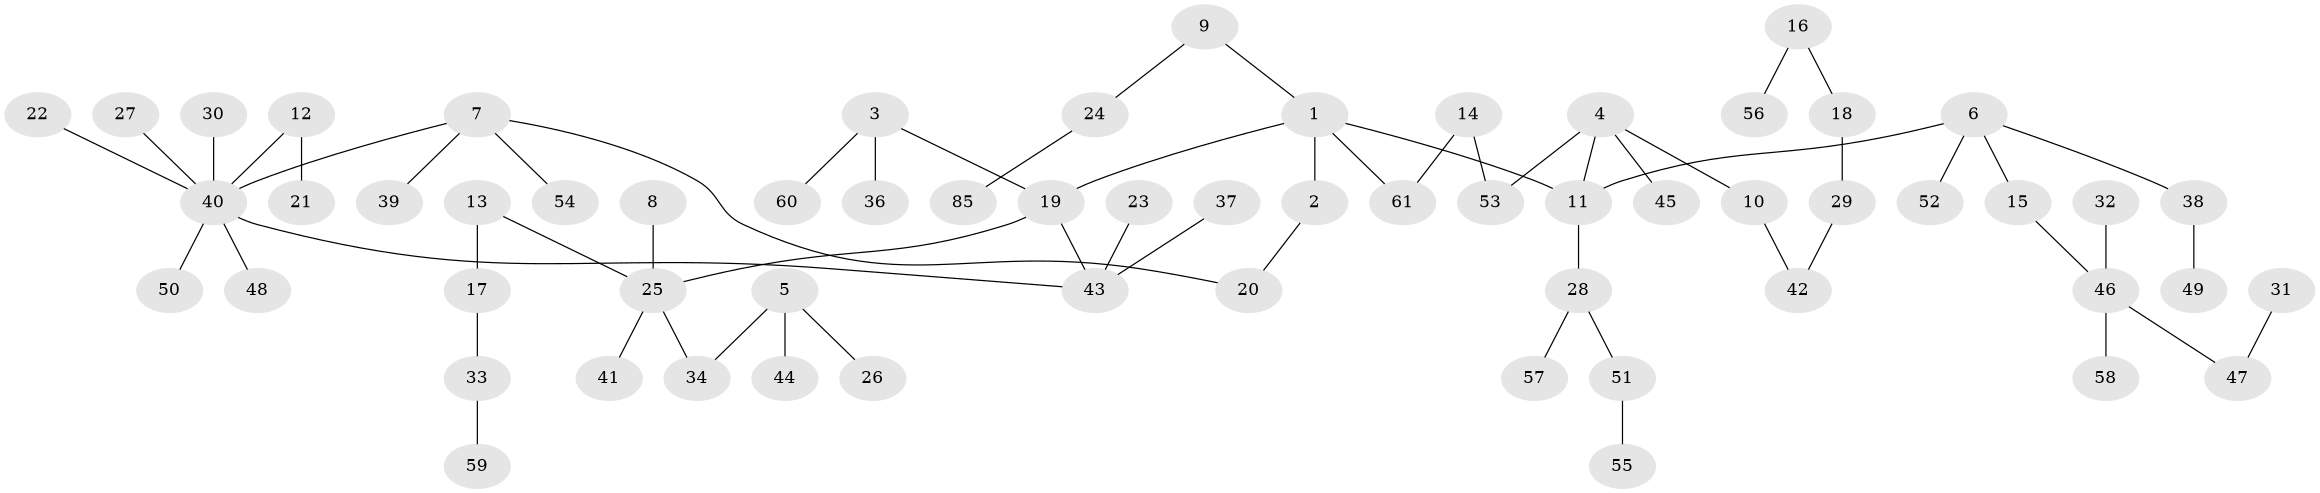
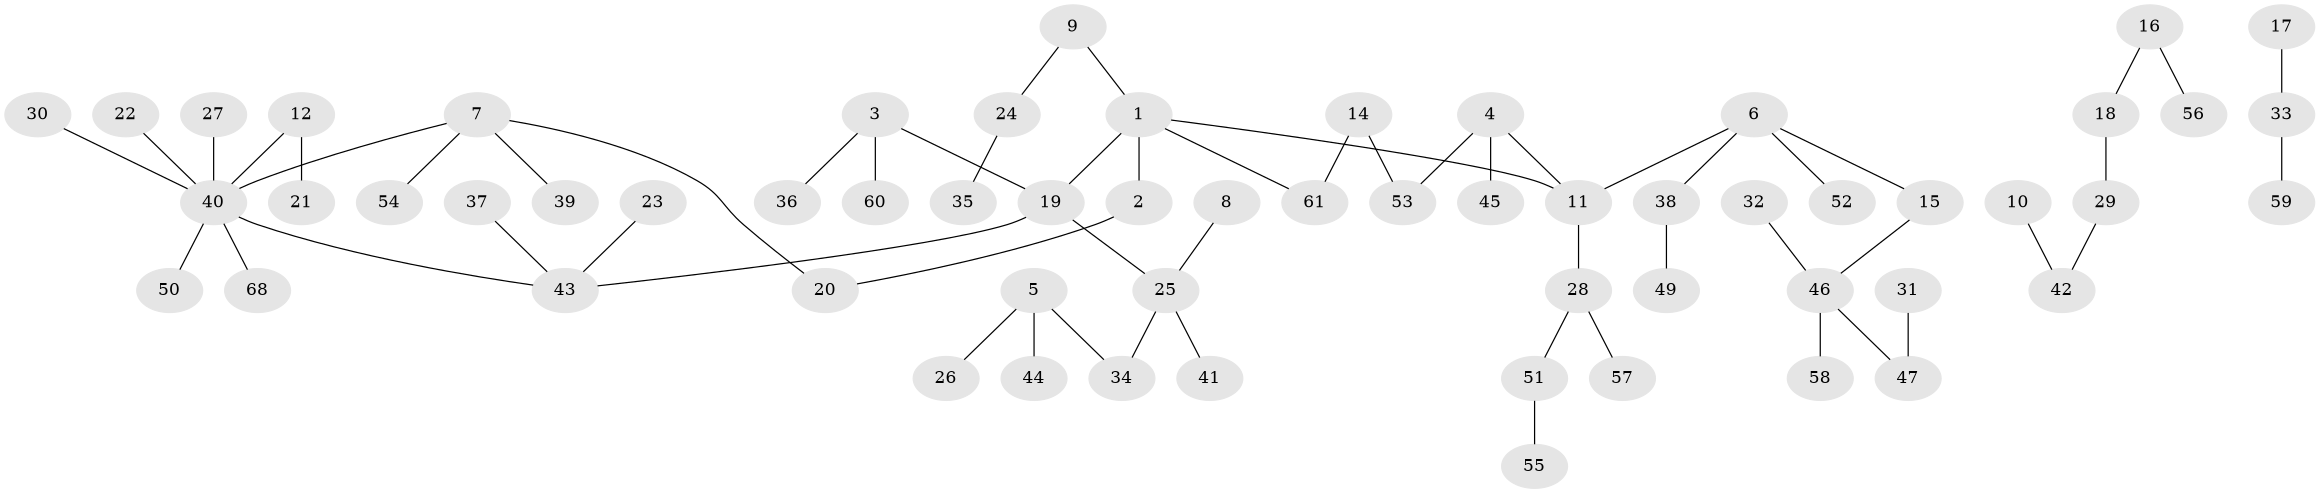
(1675, 157) -> none
(477, 203) -> none
(963, 203) -> (963, 203)
(258, 291) -> (258, 291)
